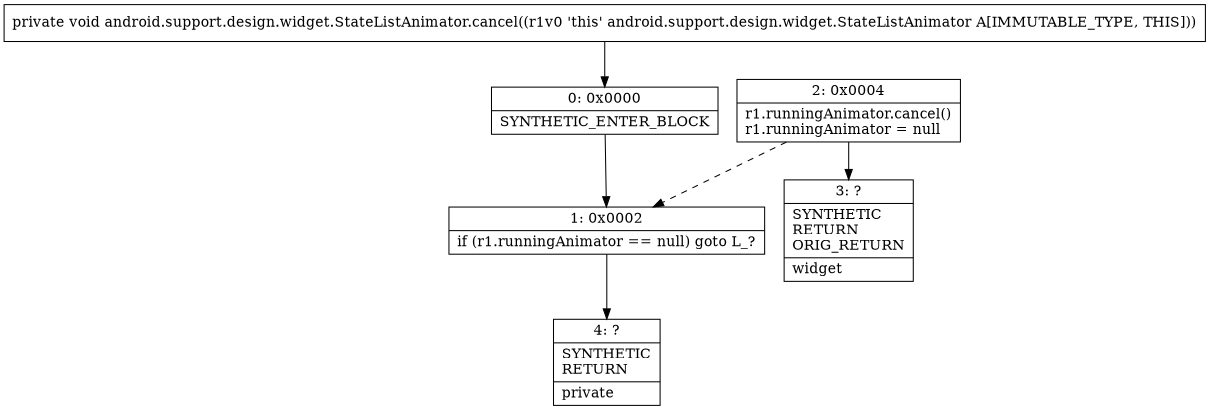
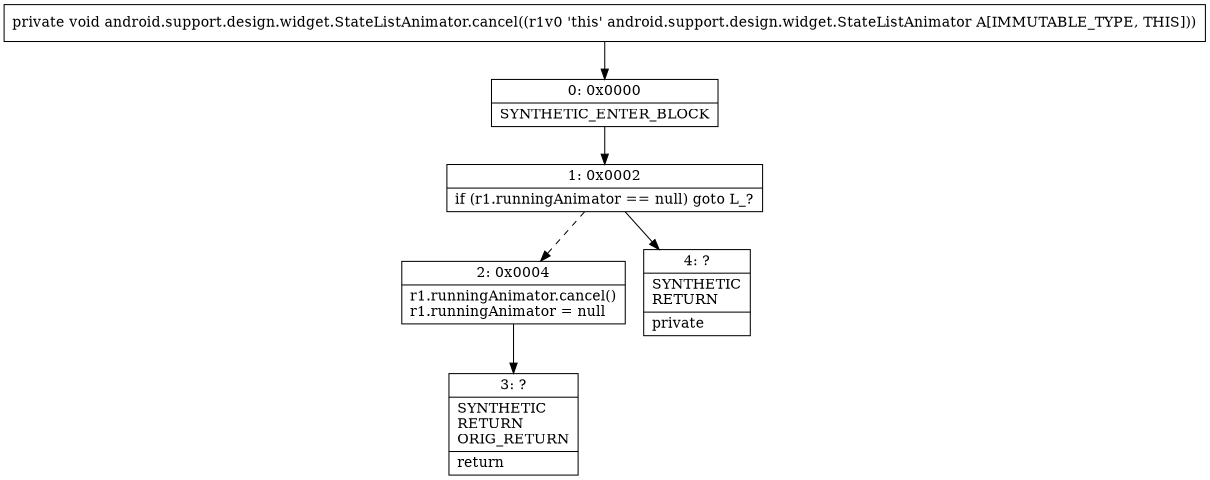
(725, 172) -> (566, 233)
(817, 269) -> (481, 463)
